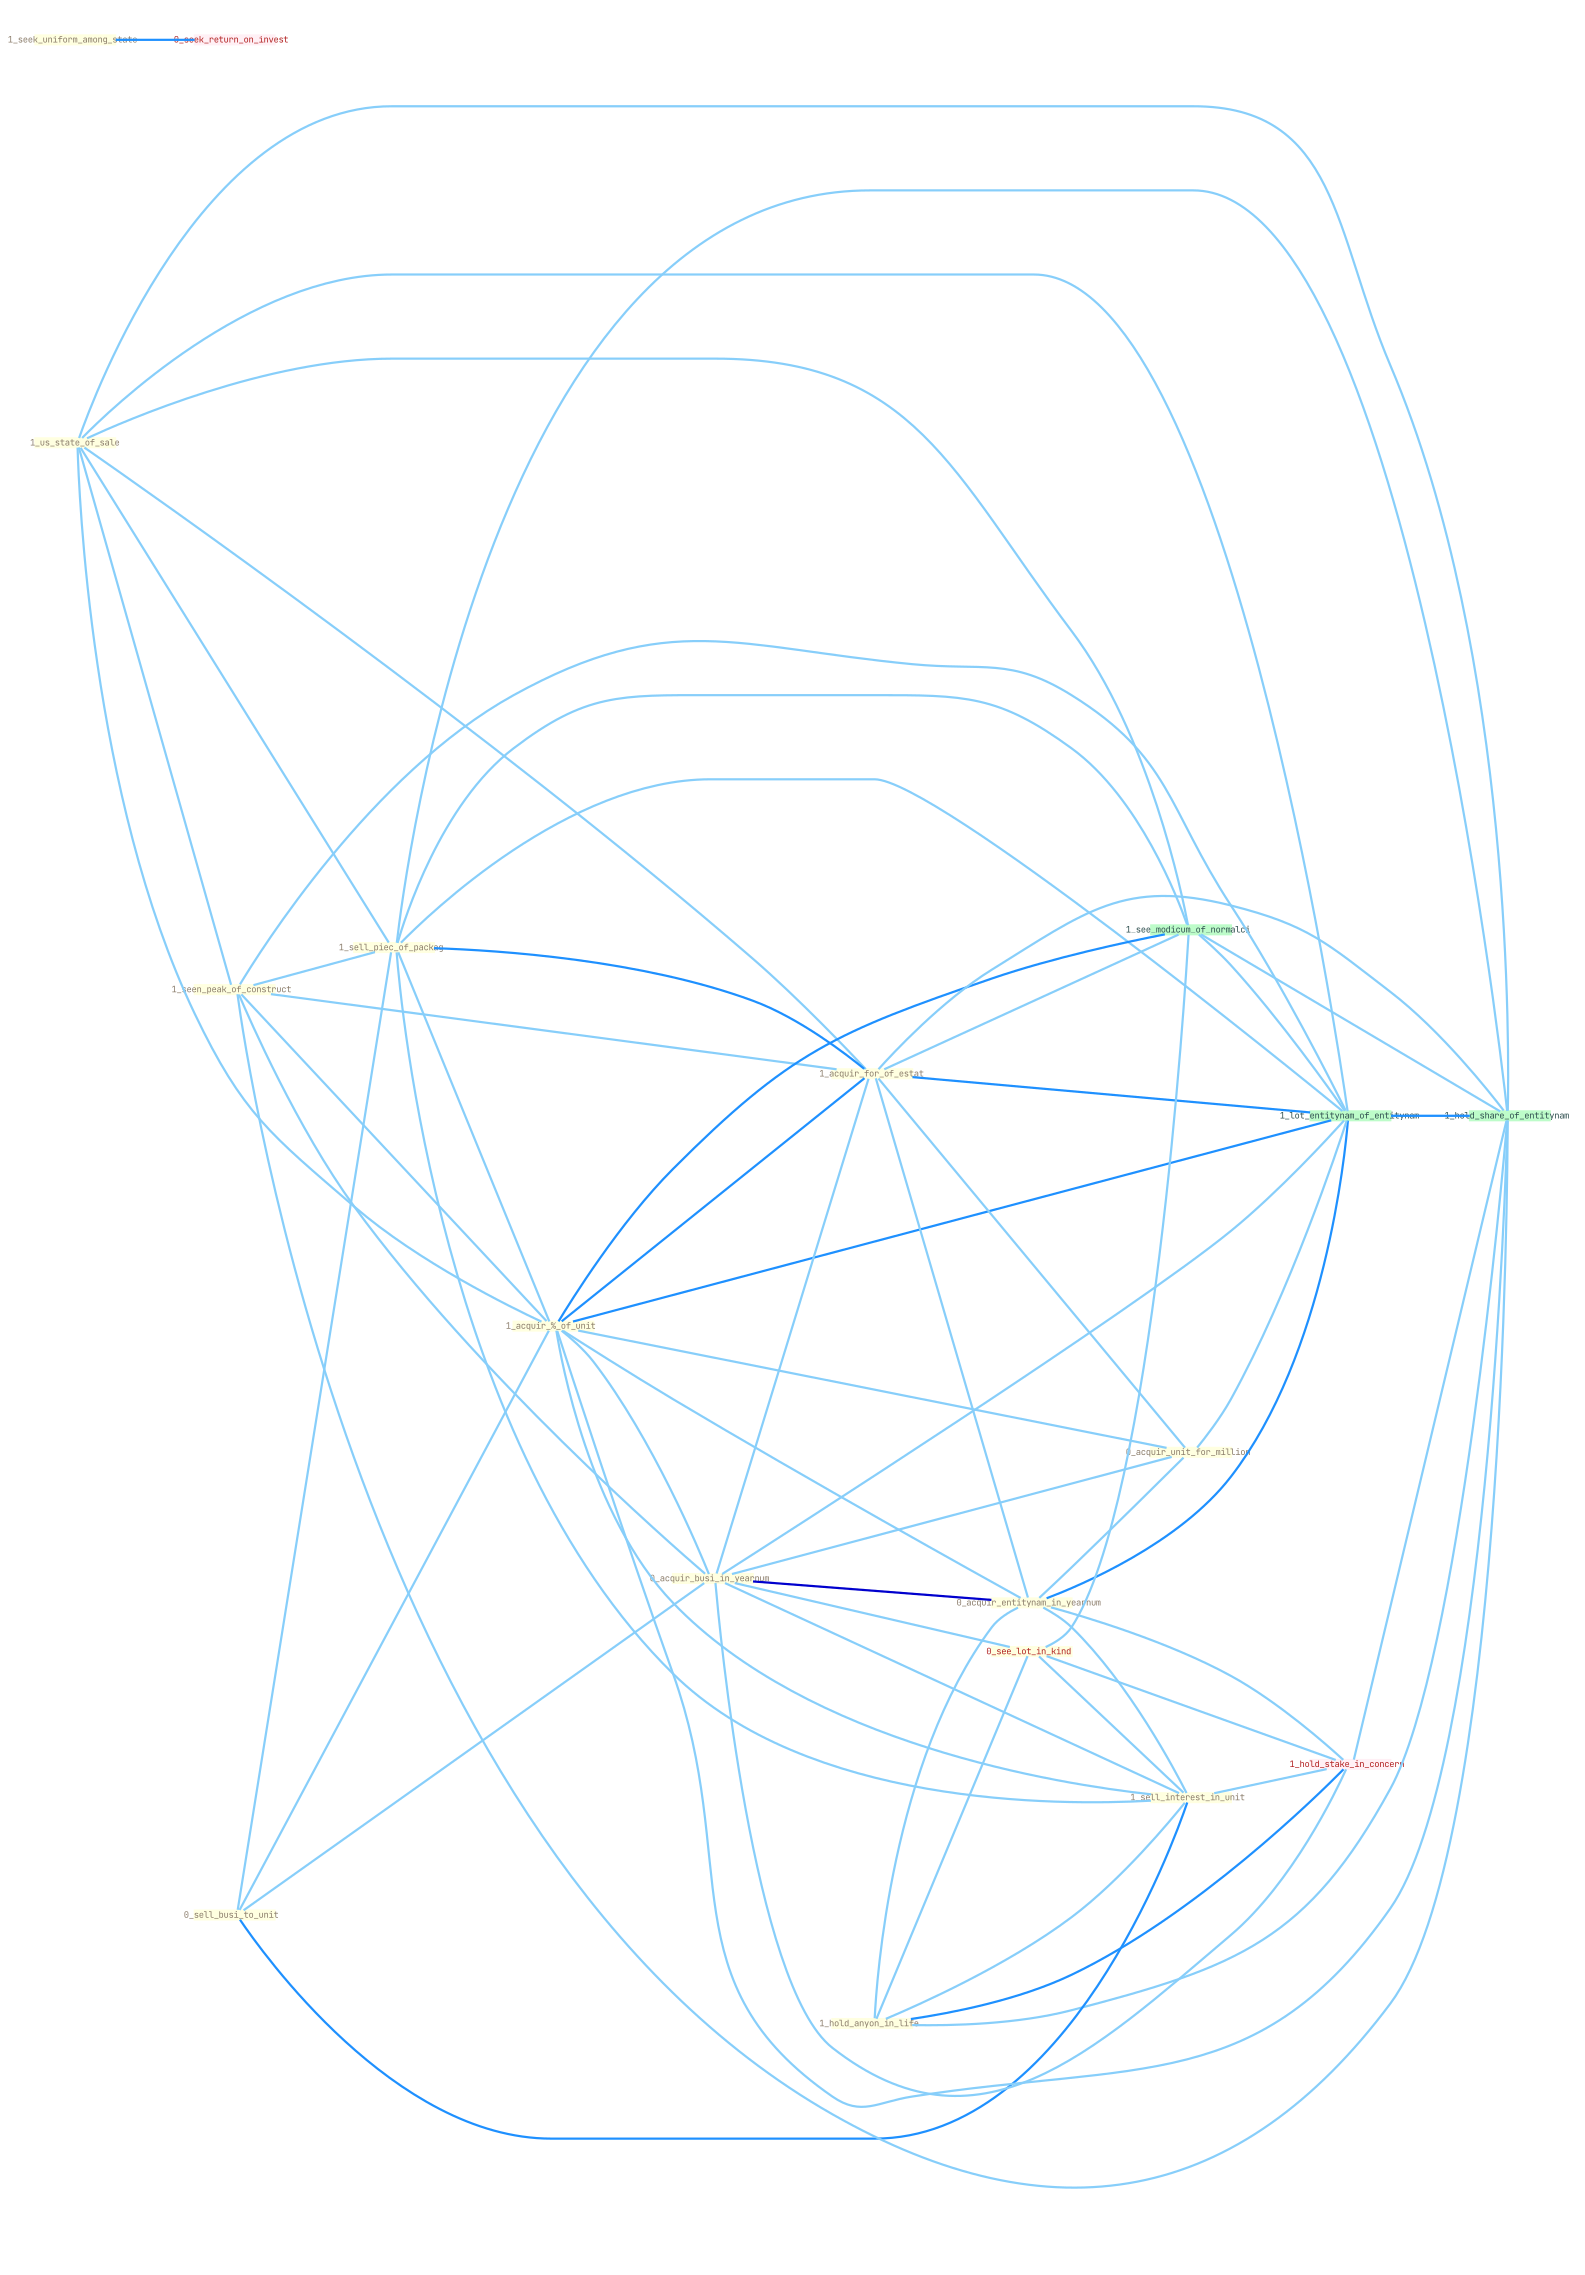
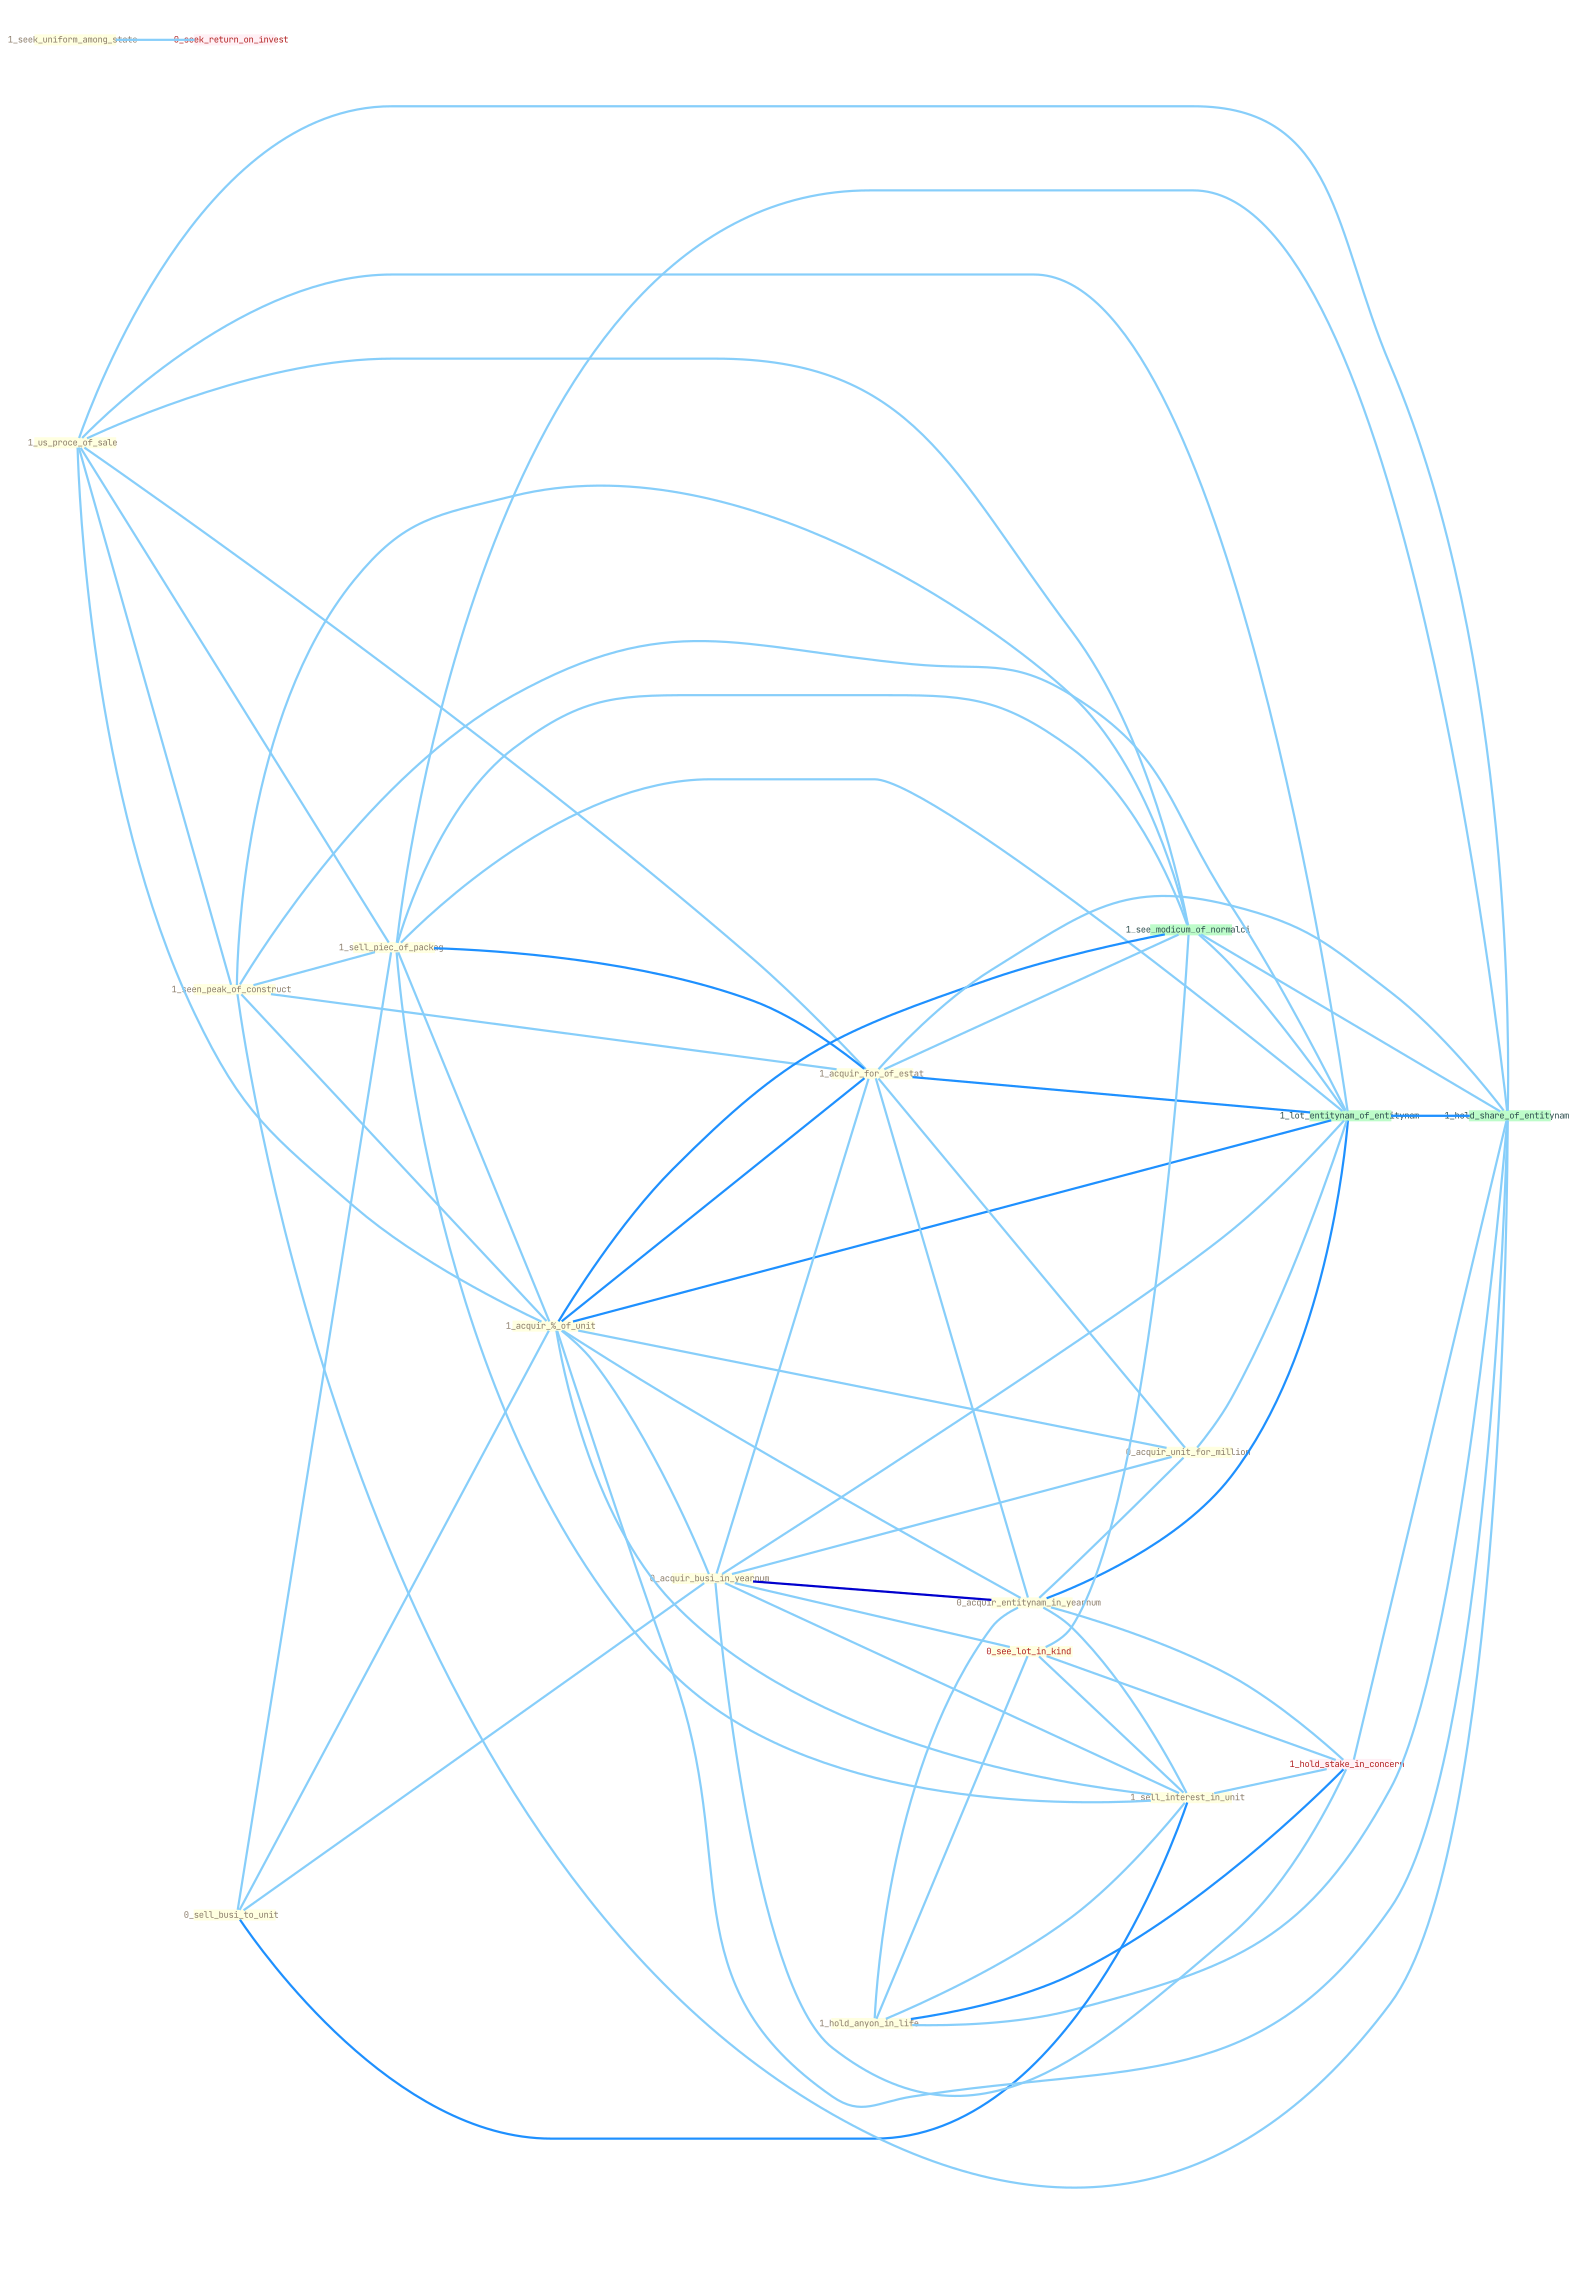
(155, 40) -> (155, 40)
(75, 443) -> (75, 443)
(438, 1310) -> (643, 490)
